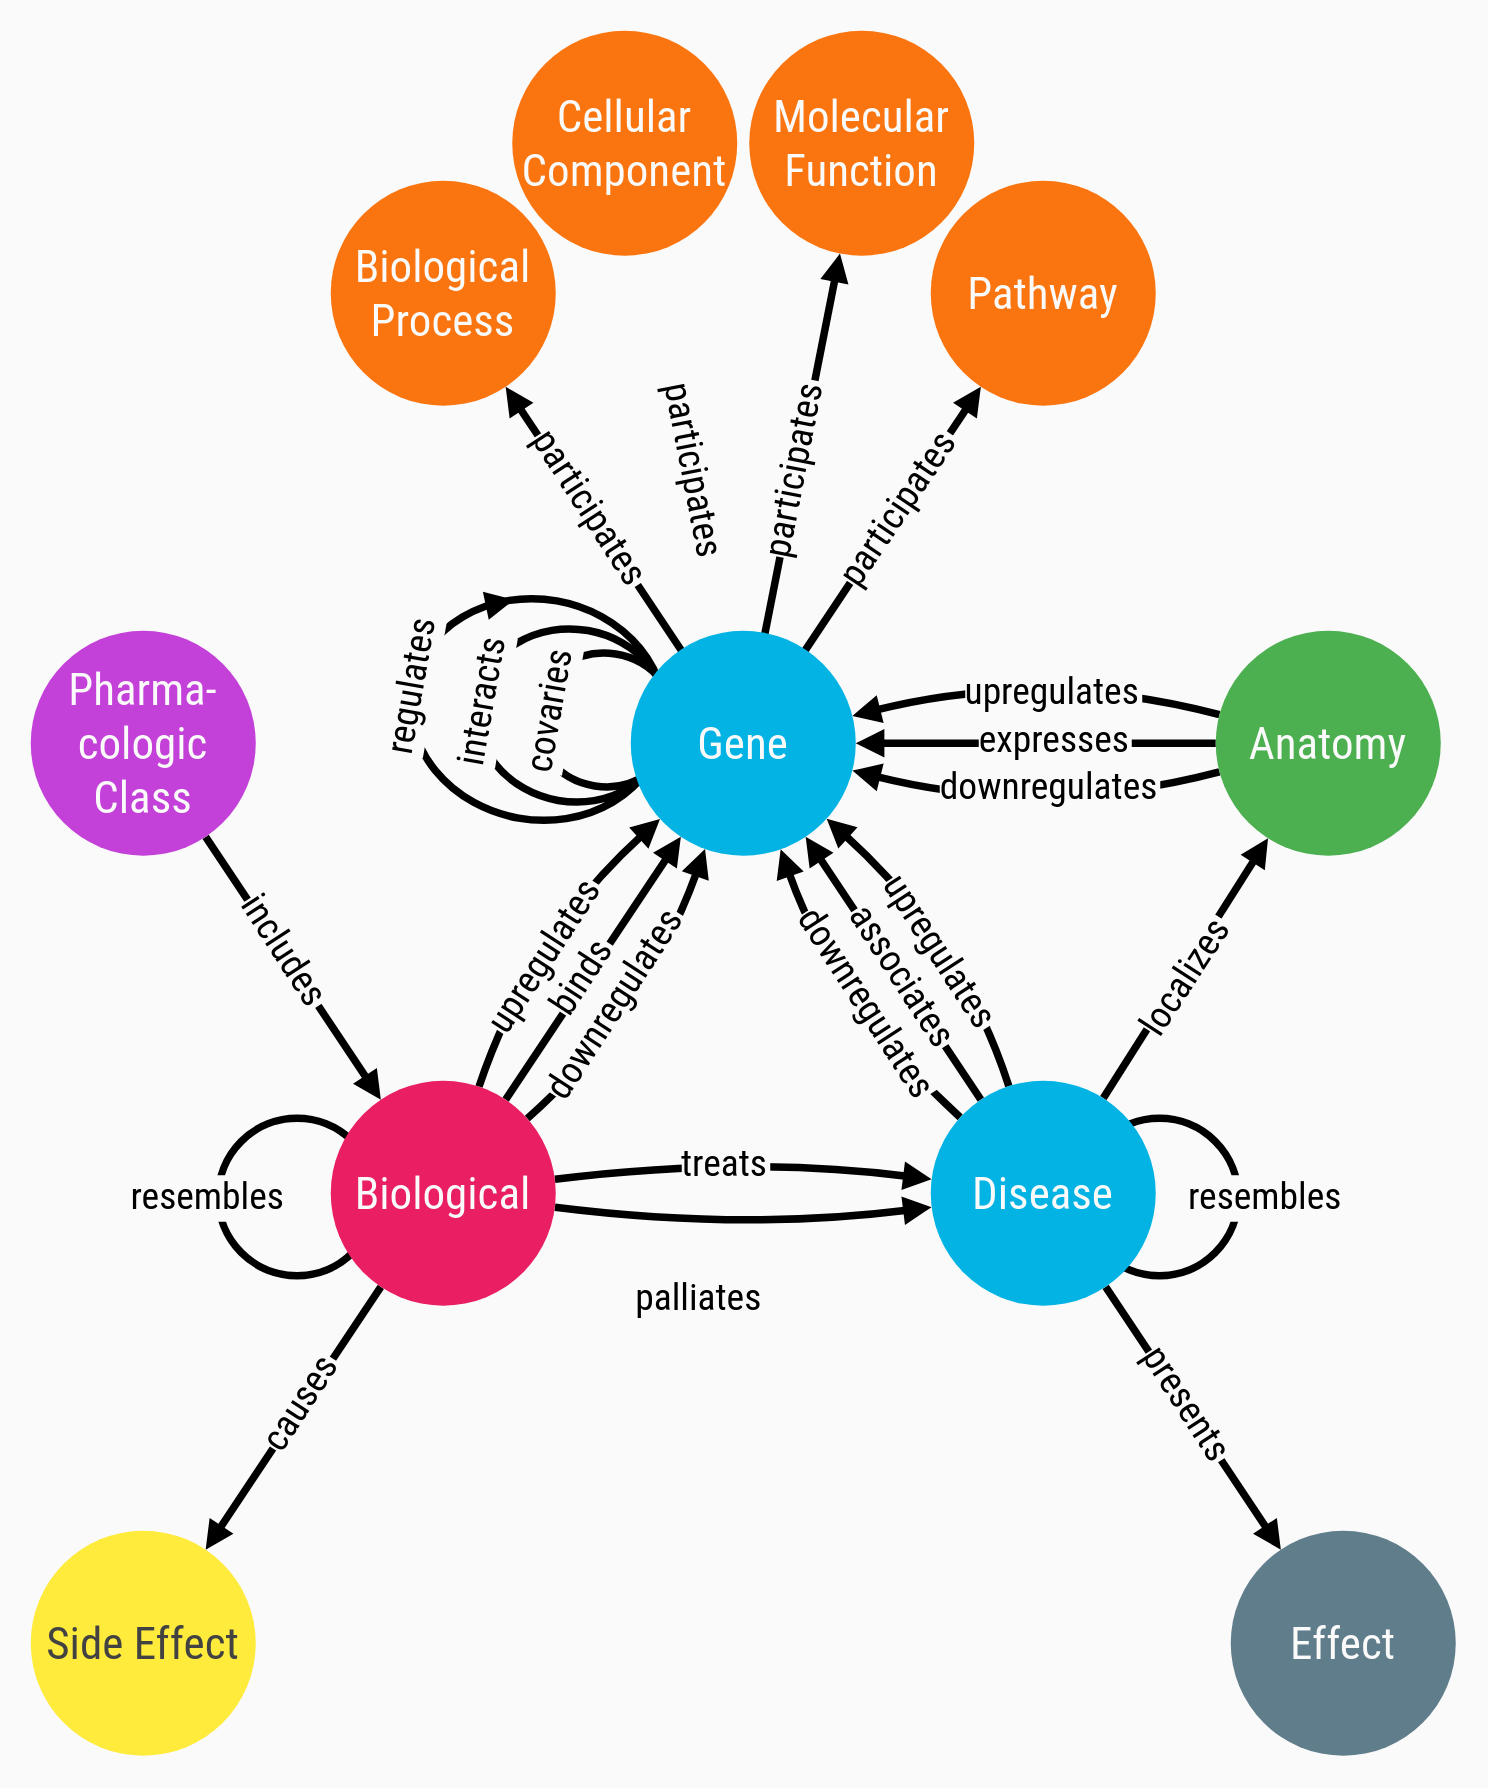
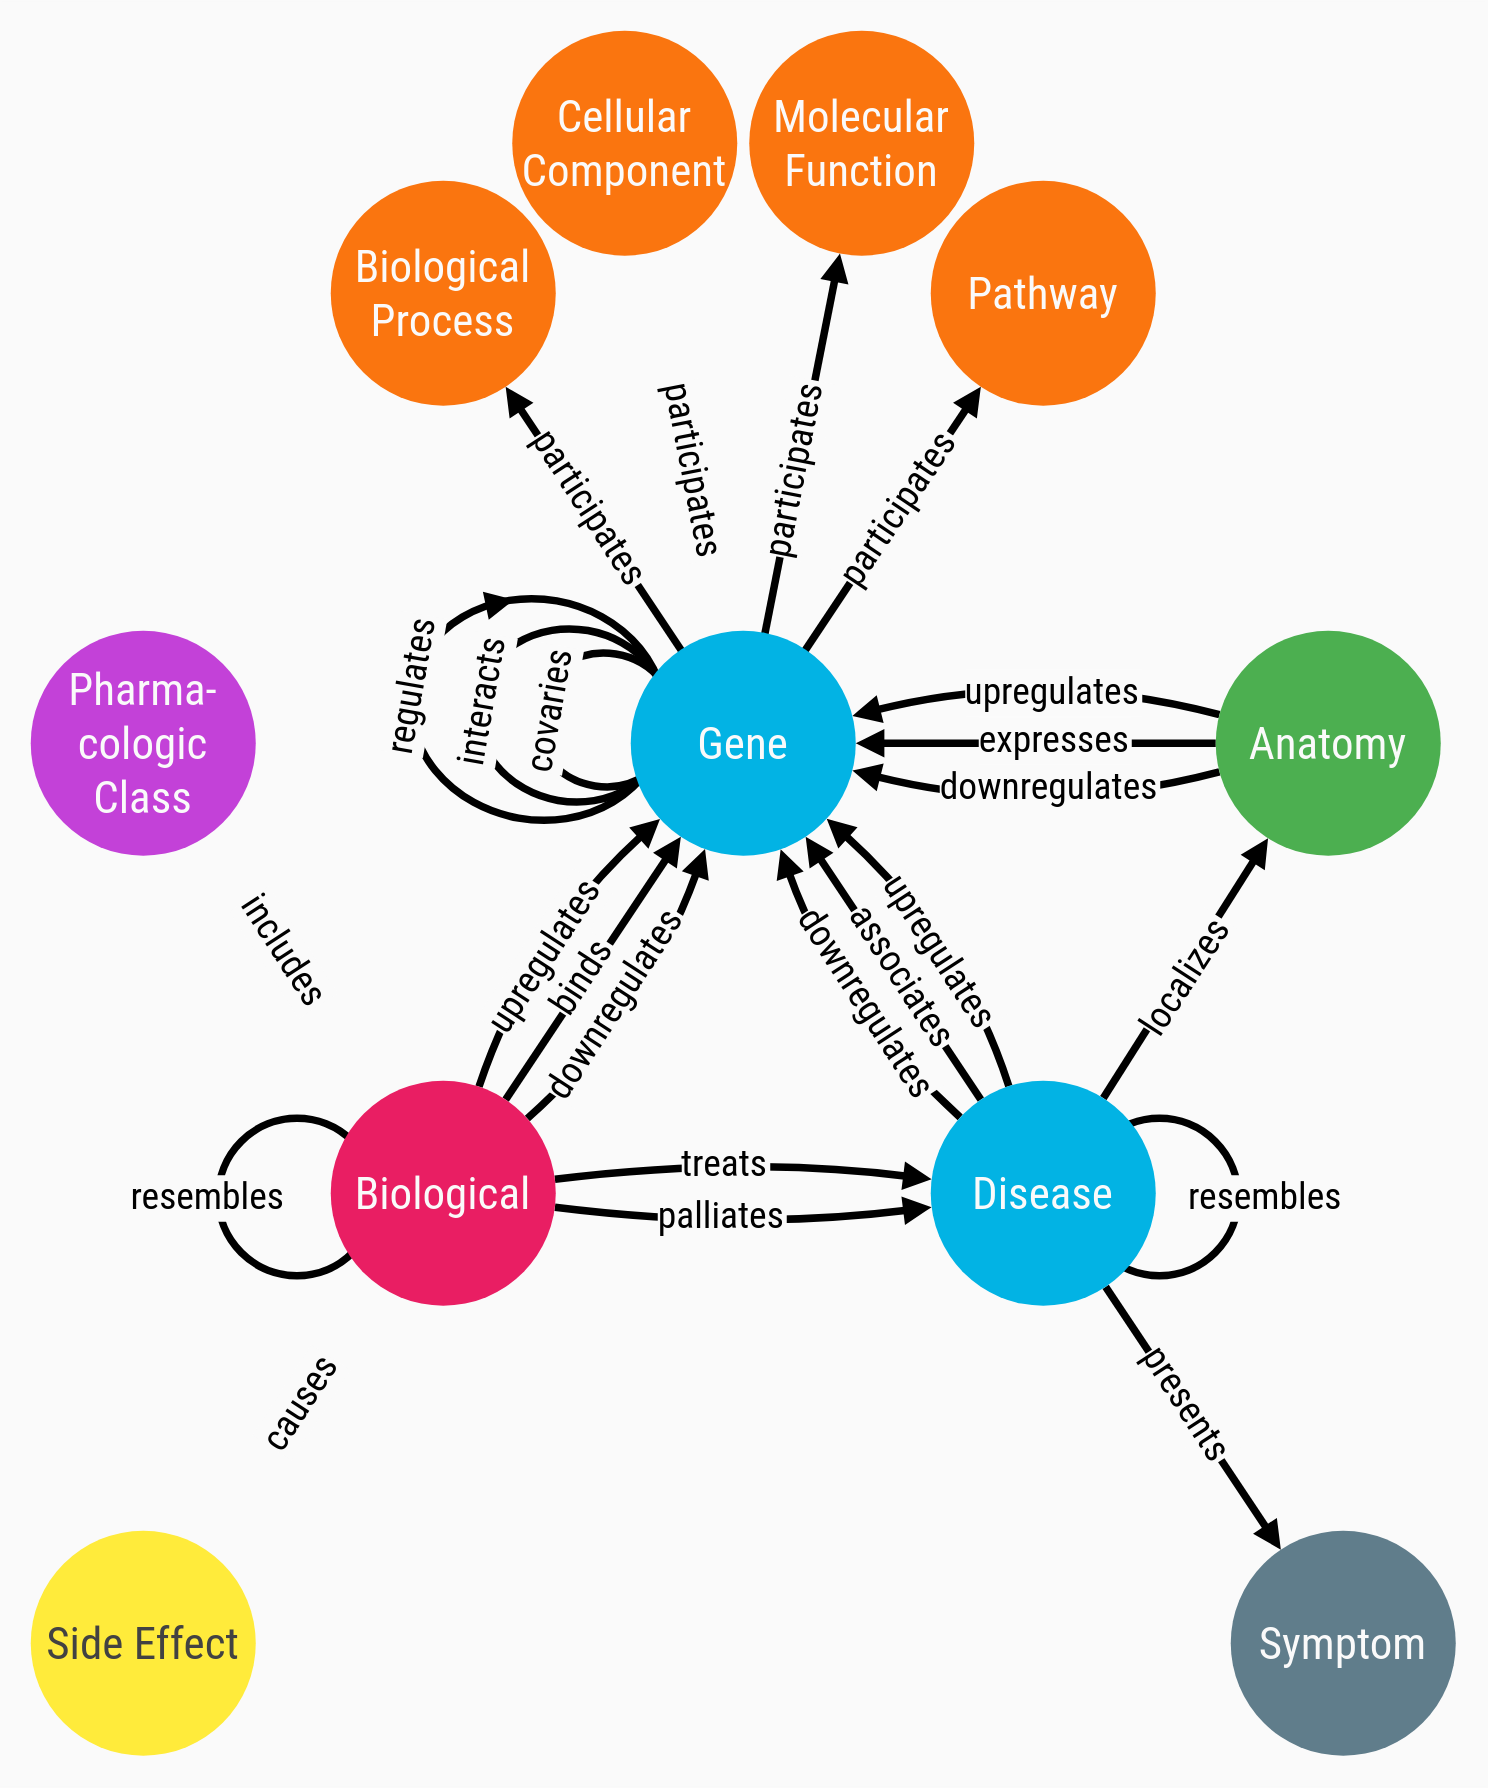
(342, 1041) -> none
(704, 1293) -> (726, 1211)
(247, 1488) -> none
(1343, 1643) -> (1343, 1643)
